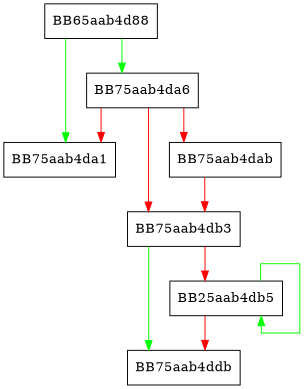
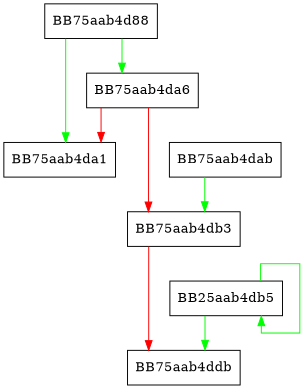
(101, 21) -> (101, 21)
(184, 120) -> none
(205, 189) -> (205, 189)
(205, 259) -> none
(149, 294) -> (149, 294)
(205, 328) -> (205, 328)
